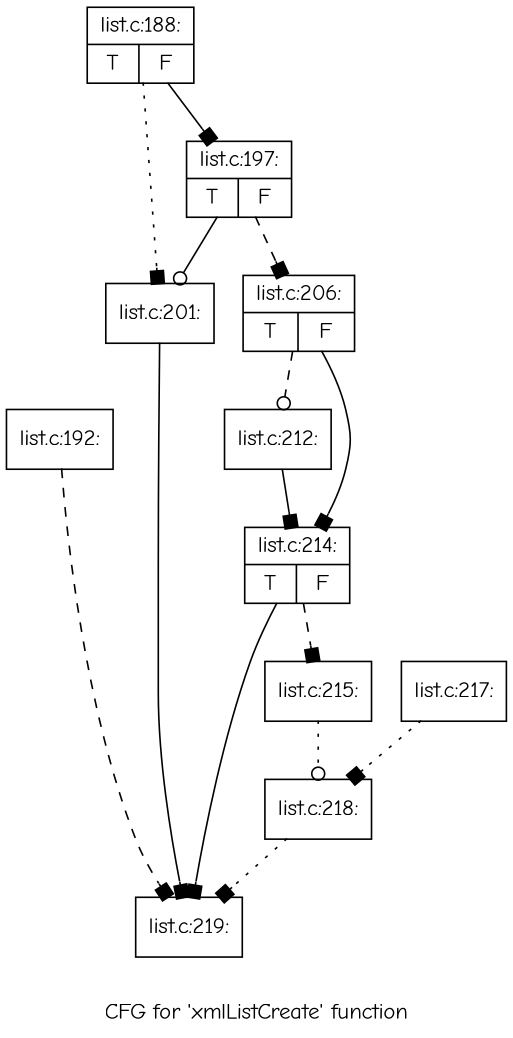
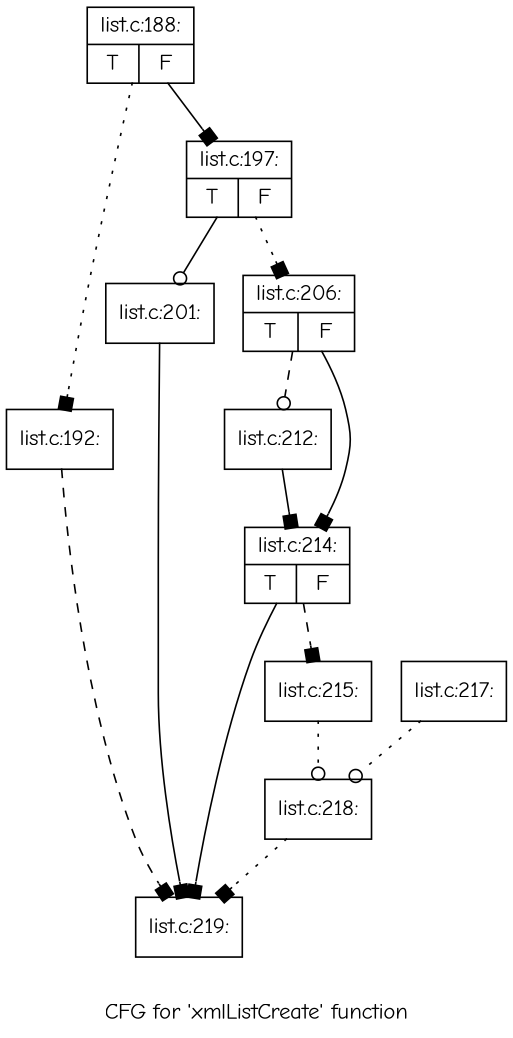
(150, 175) -> (98, 238)
(266, 239) -> (266, 239)
(392, 745) -> (392, 745)
